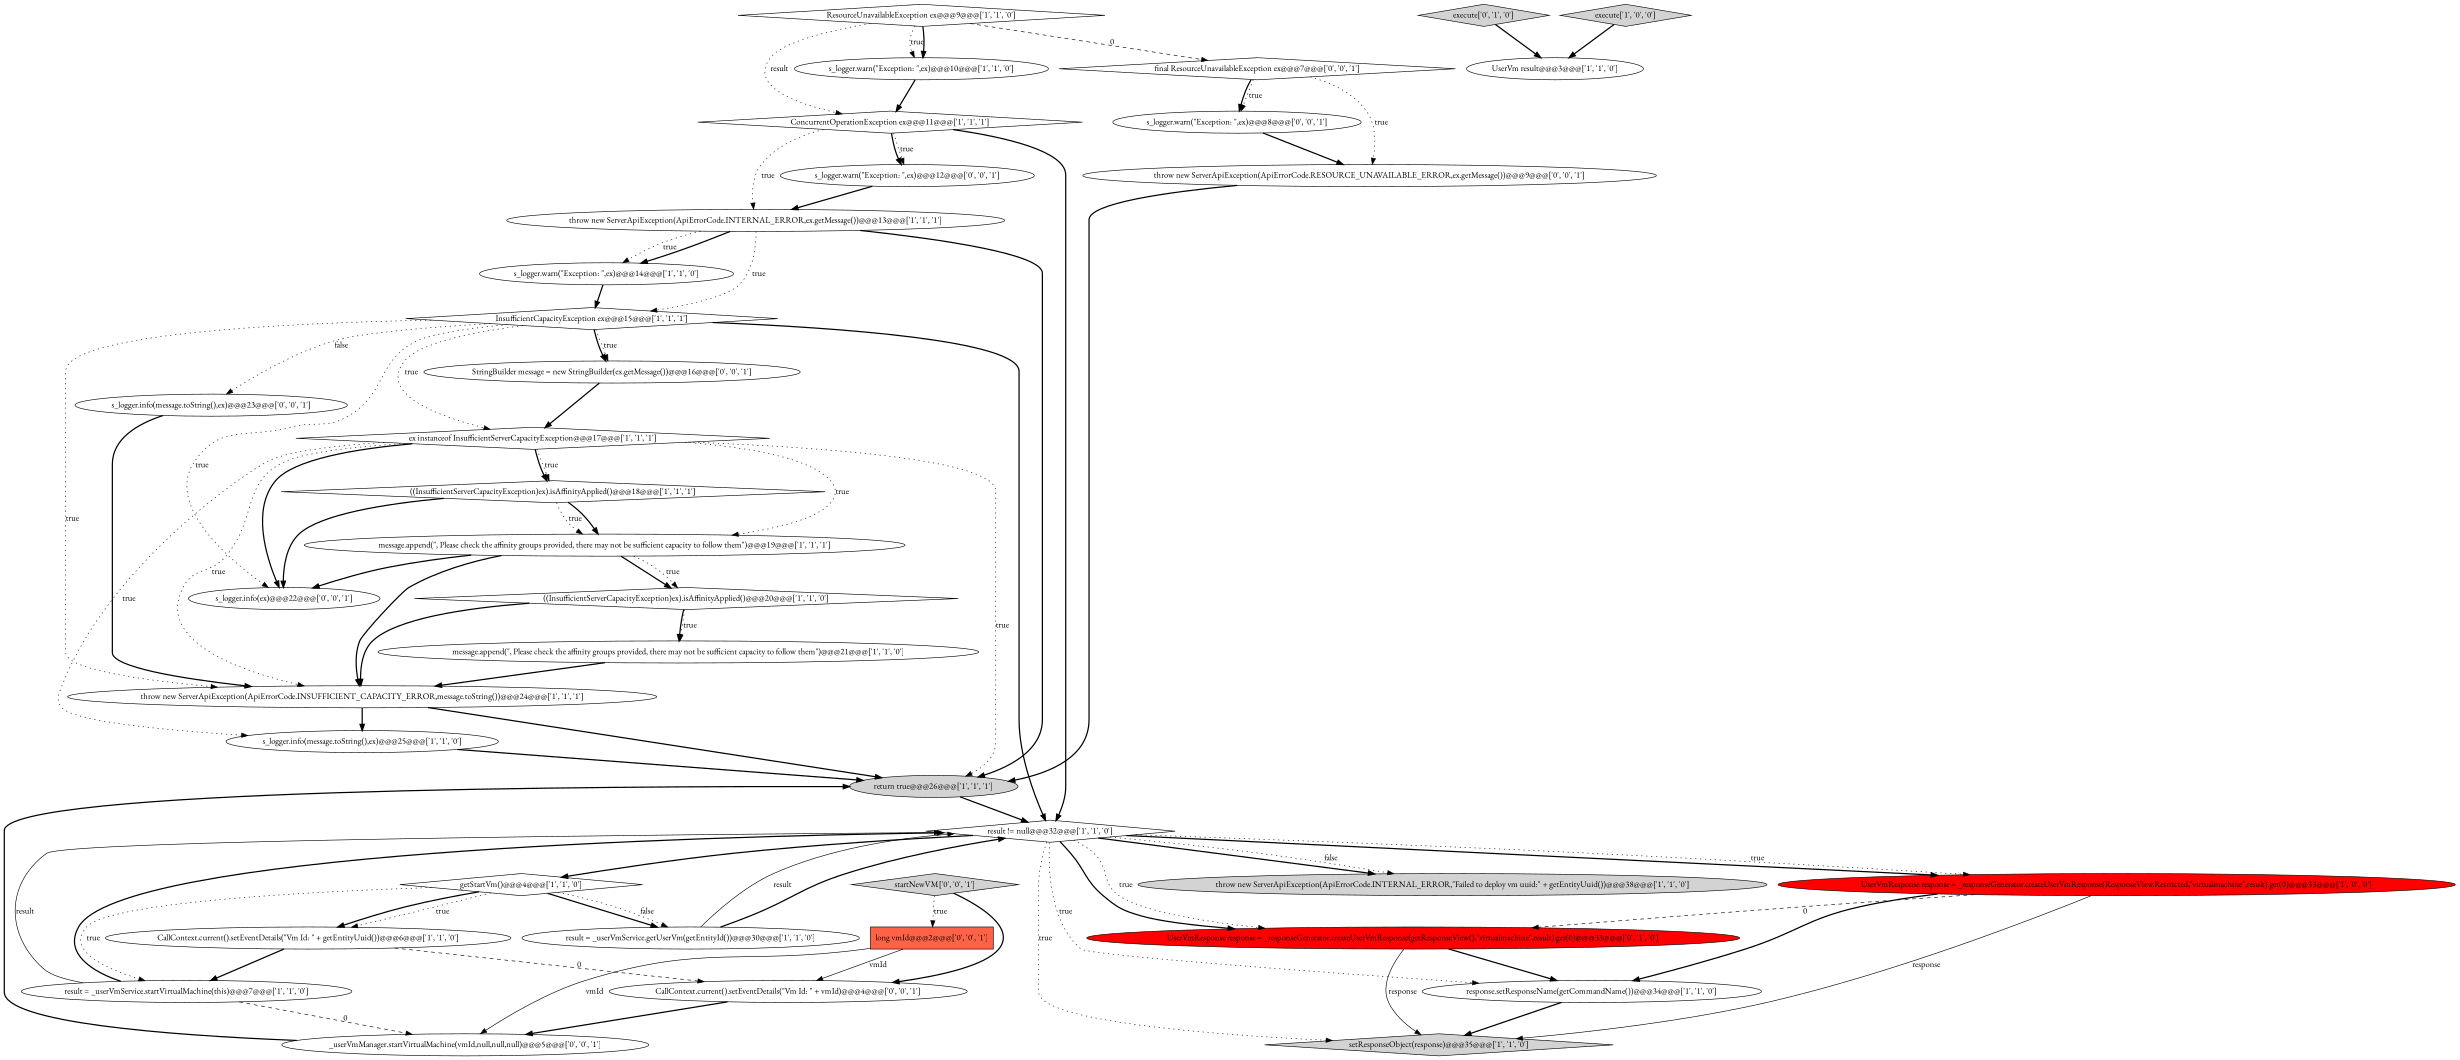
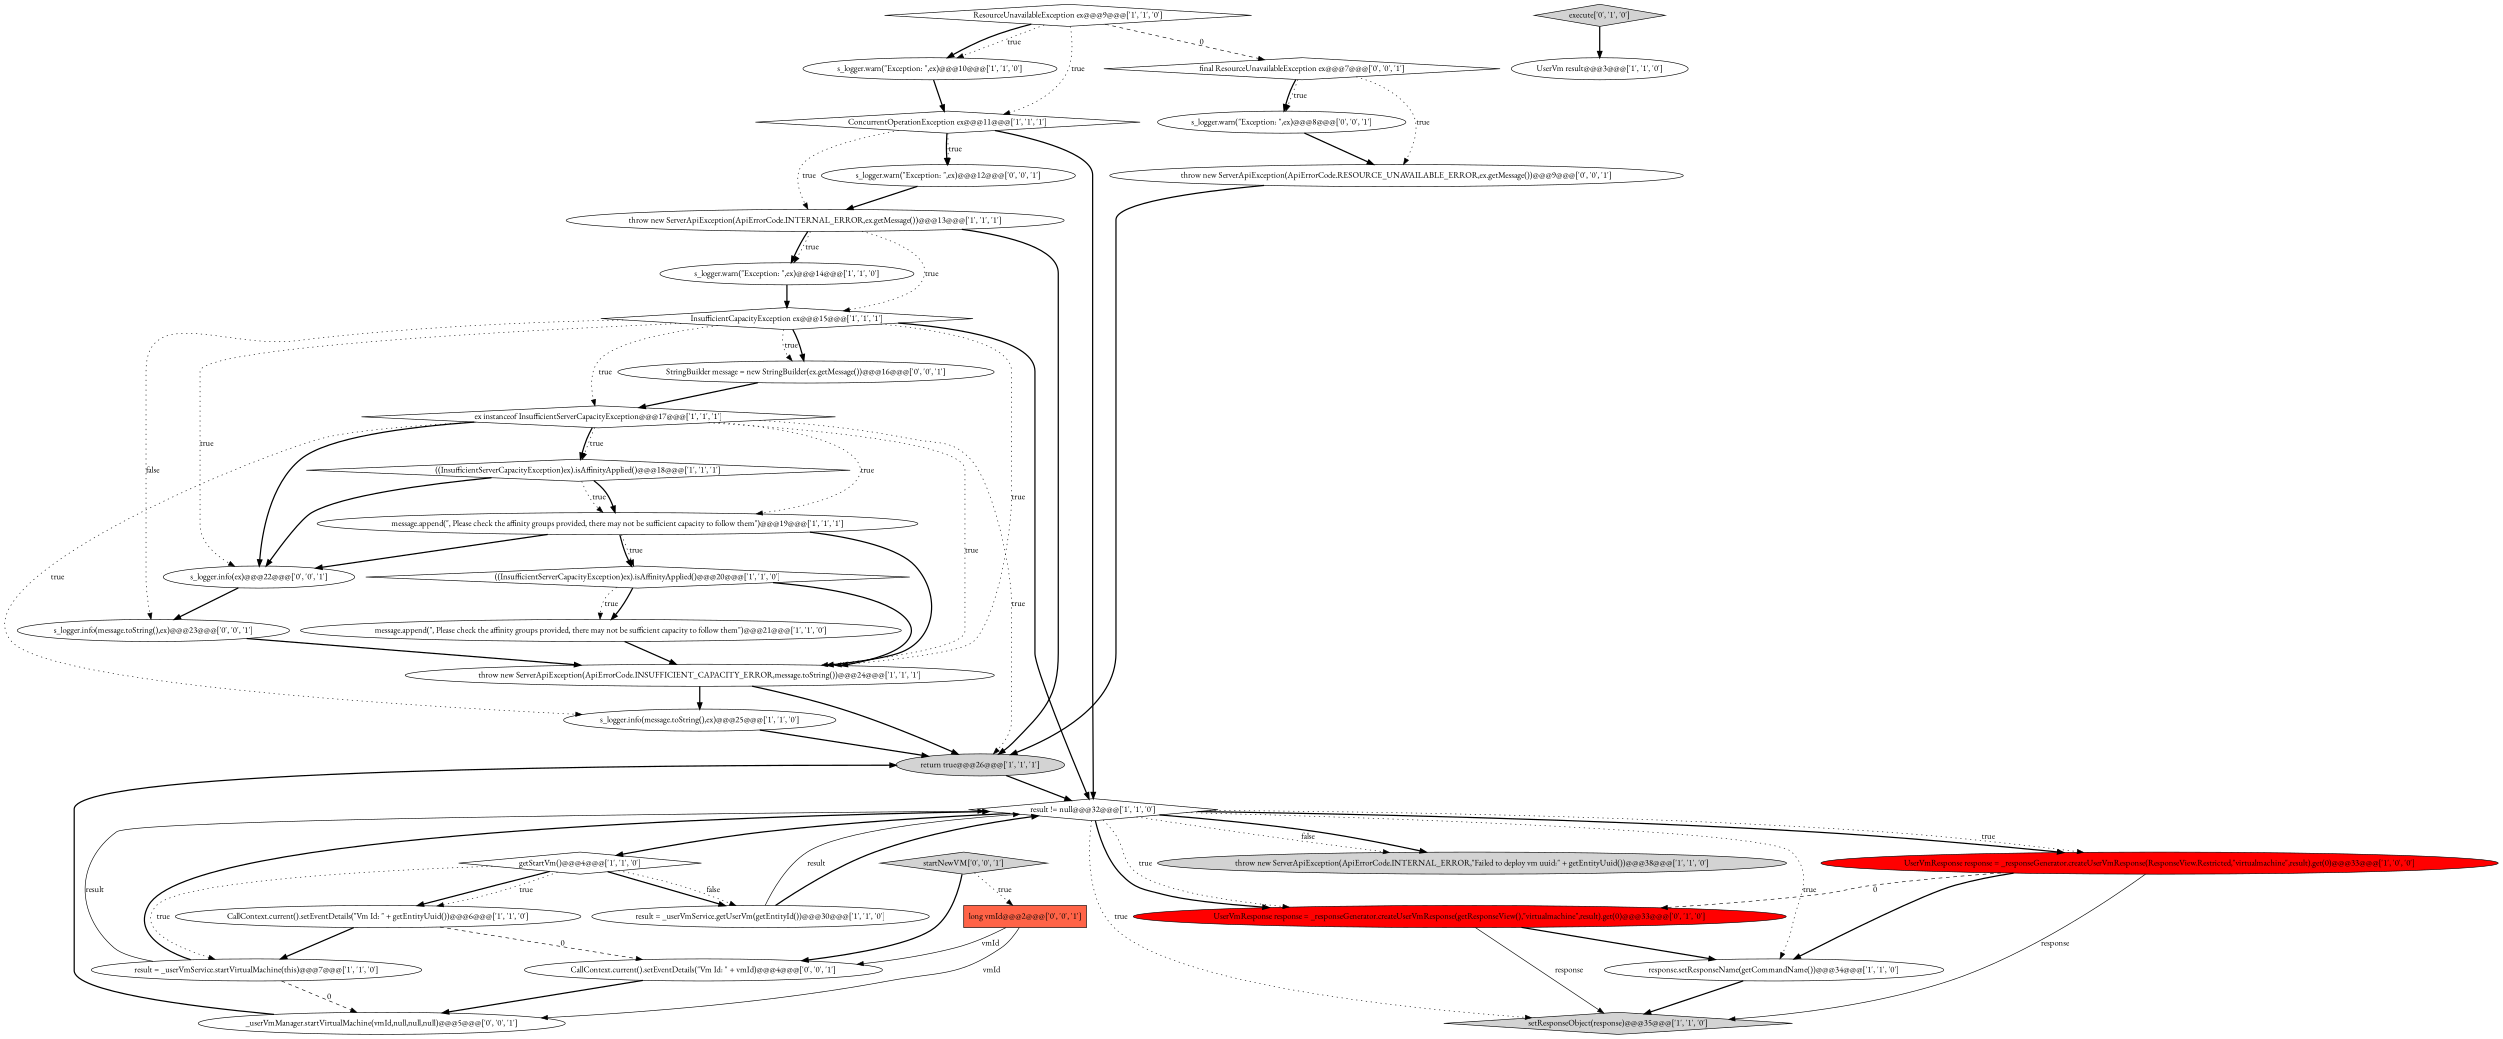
(1626, 15) -> none
(780, 69) -> (1078, 69)
none -> (209, 602)
